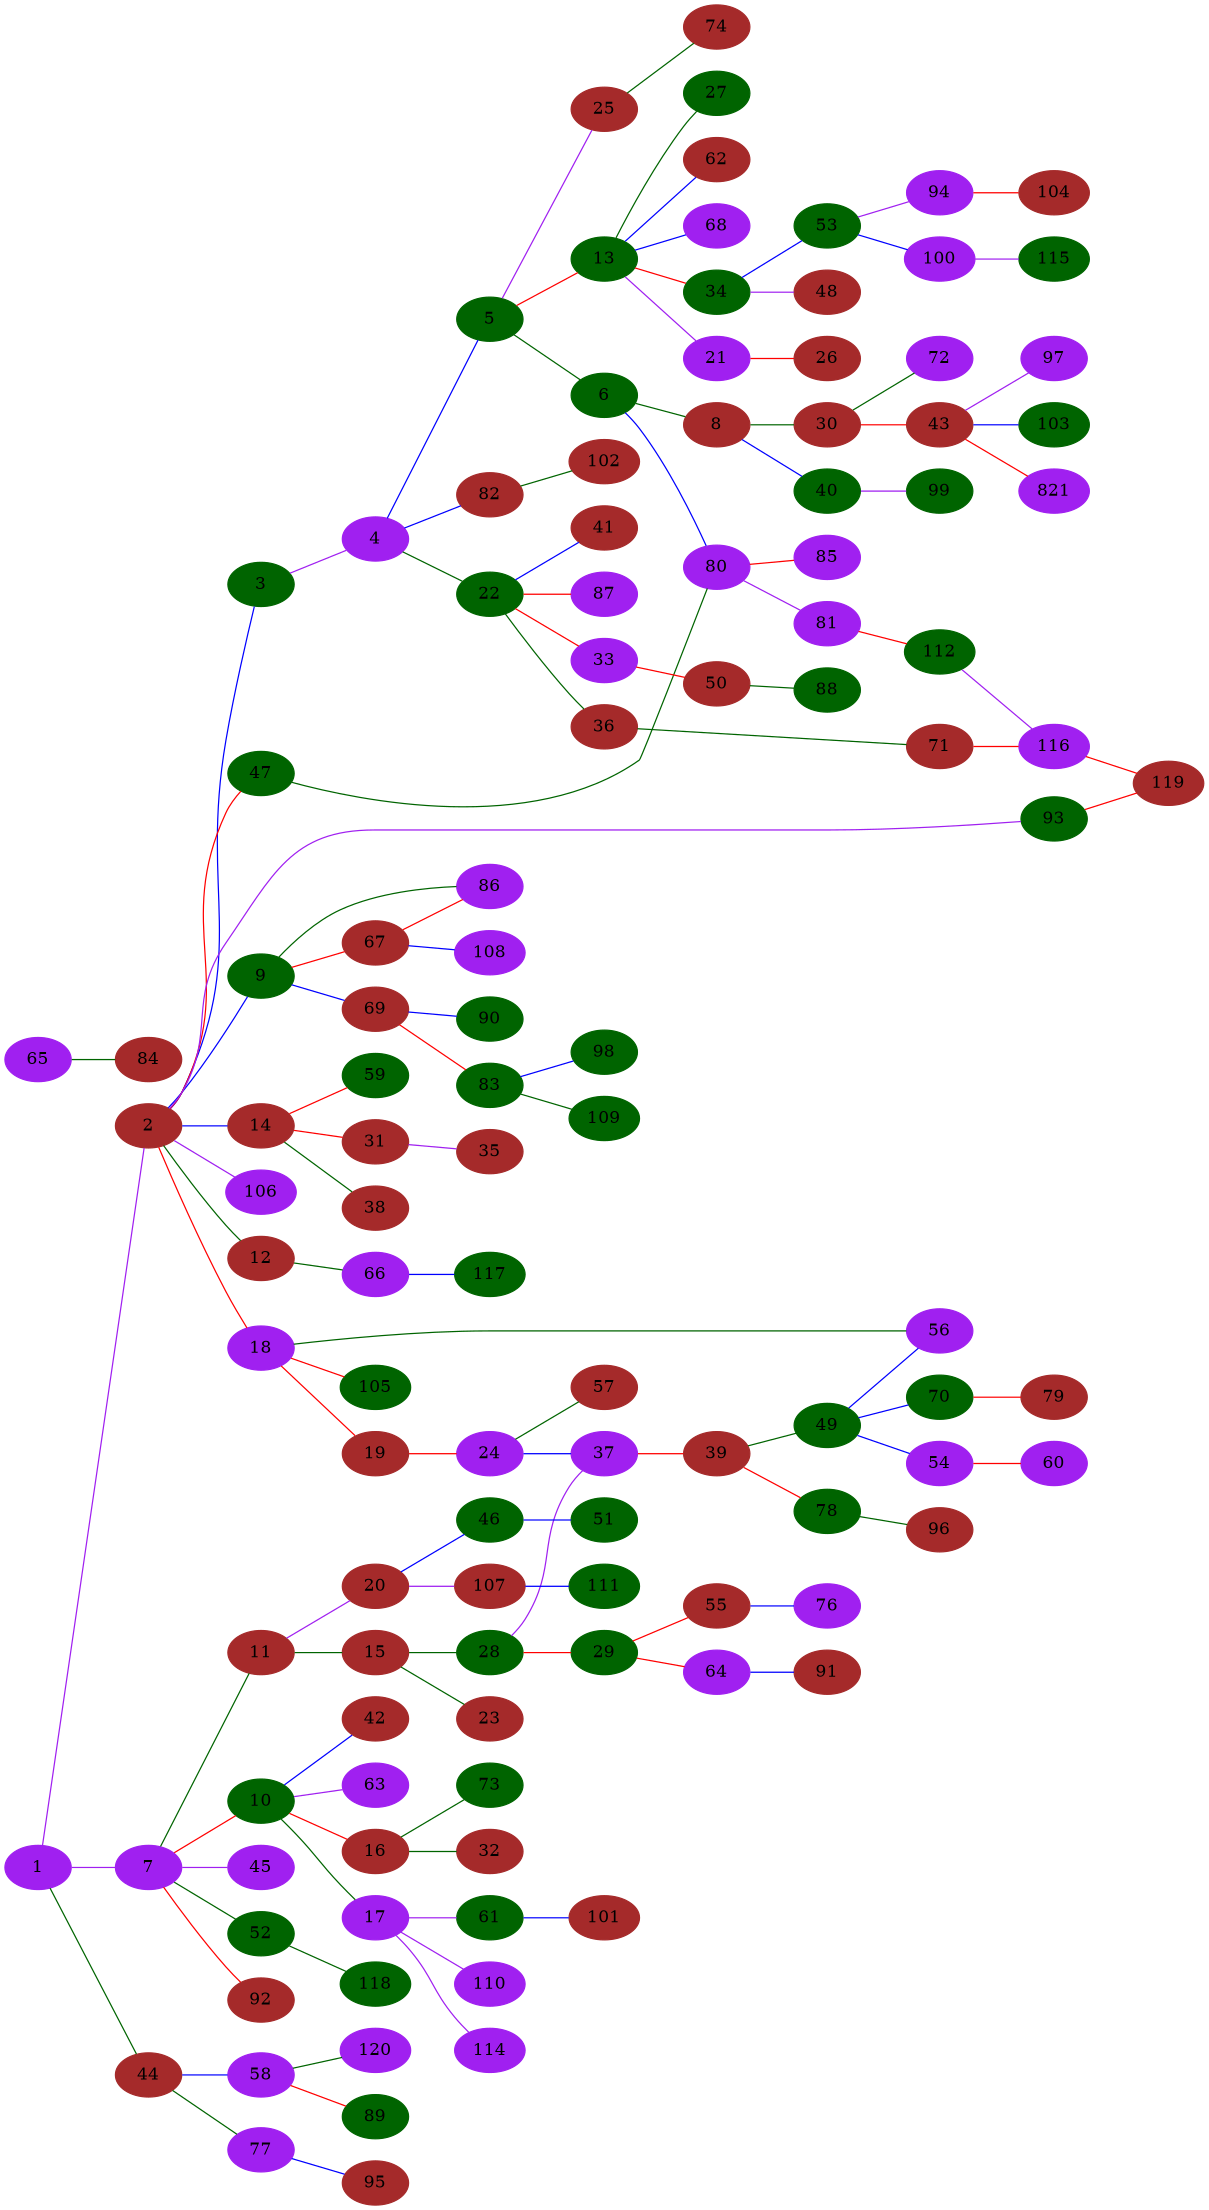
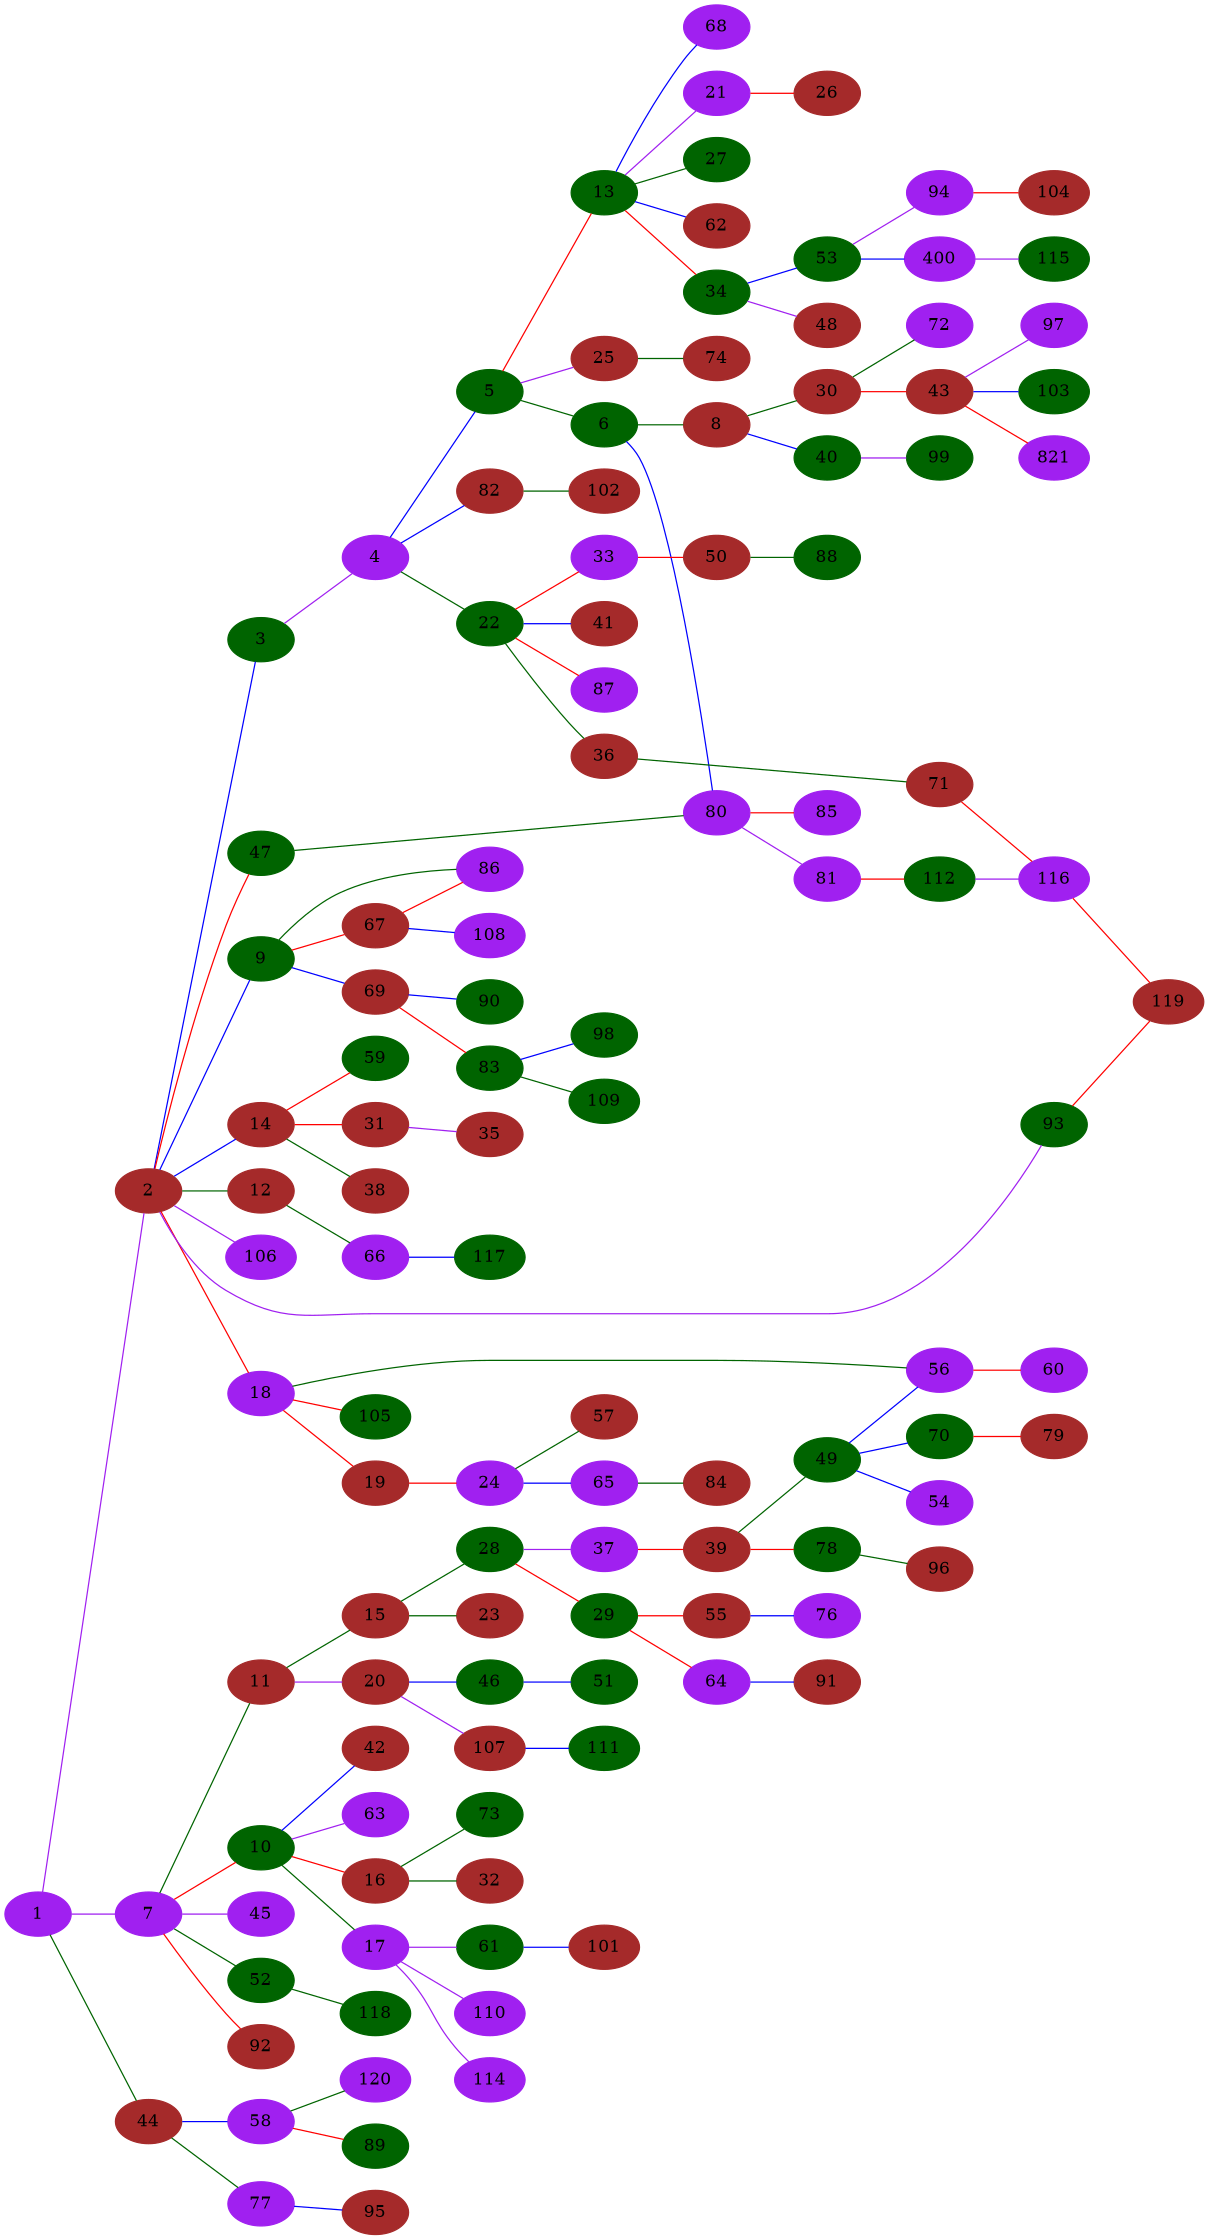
(940, 259) -> (940, 259)
(547, 1454) -> (547, 1483)
(997, 1464) -> (997, 1370)
